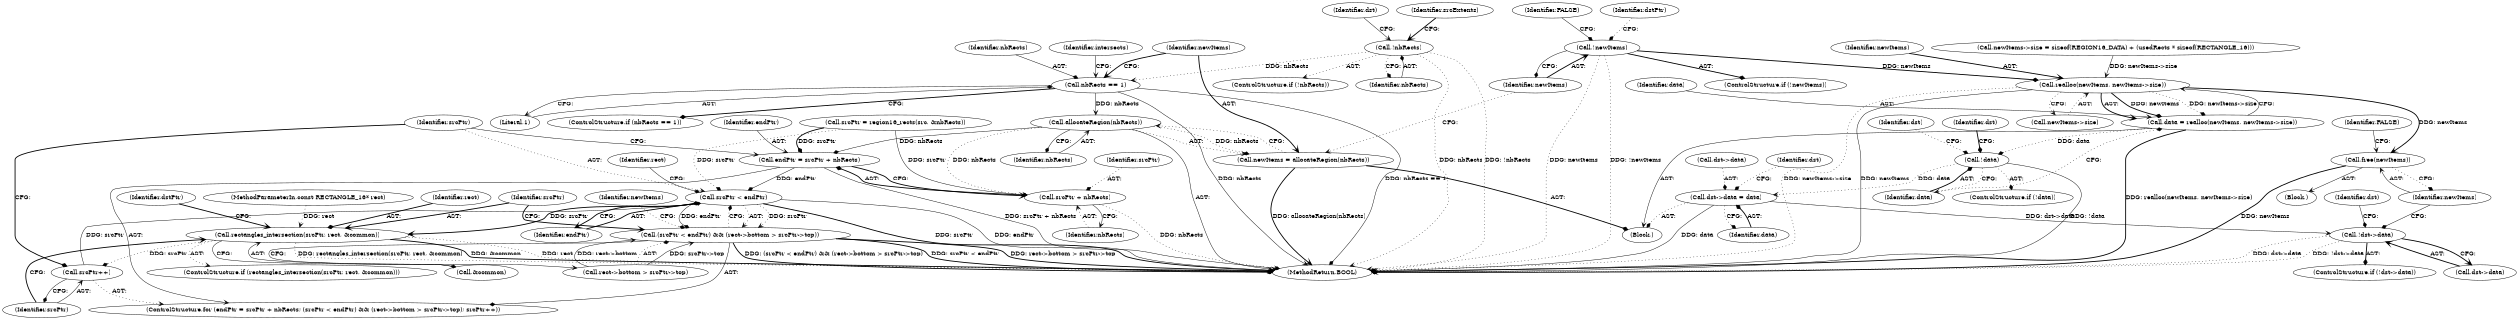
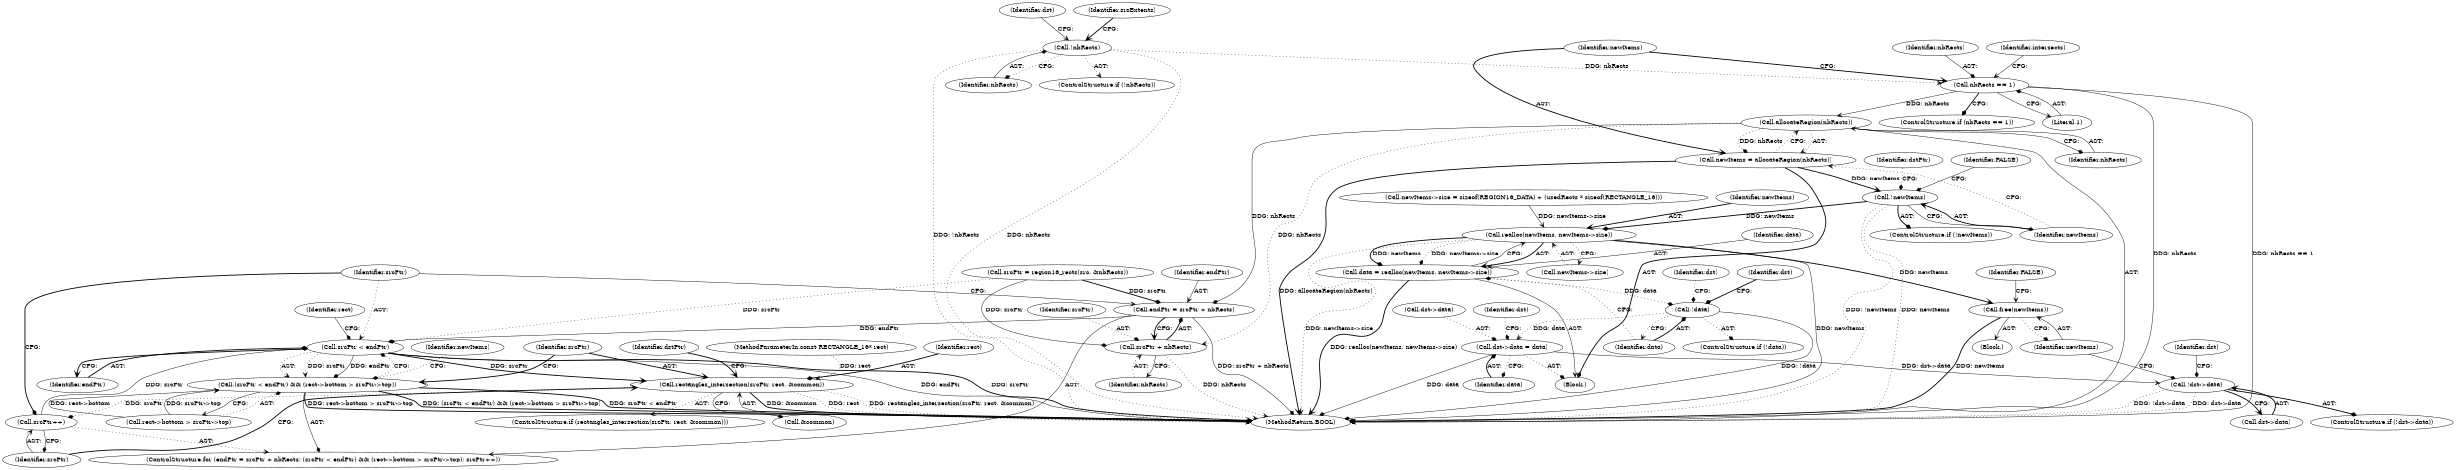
none -> (1837, 177)
